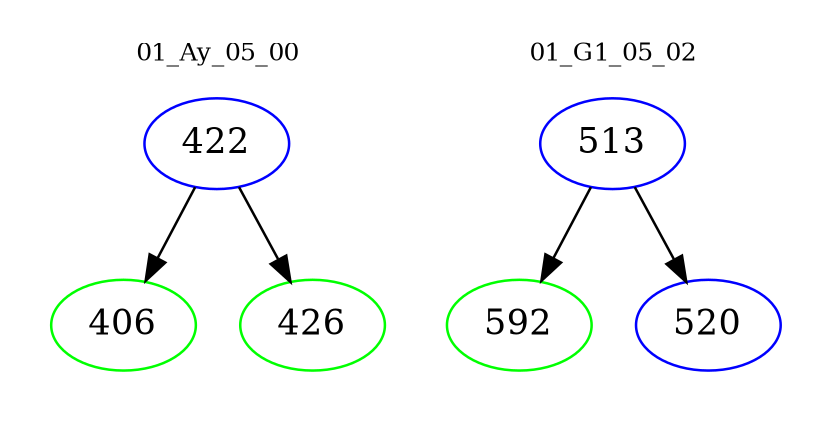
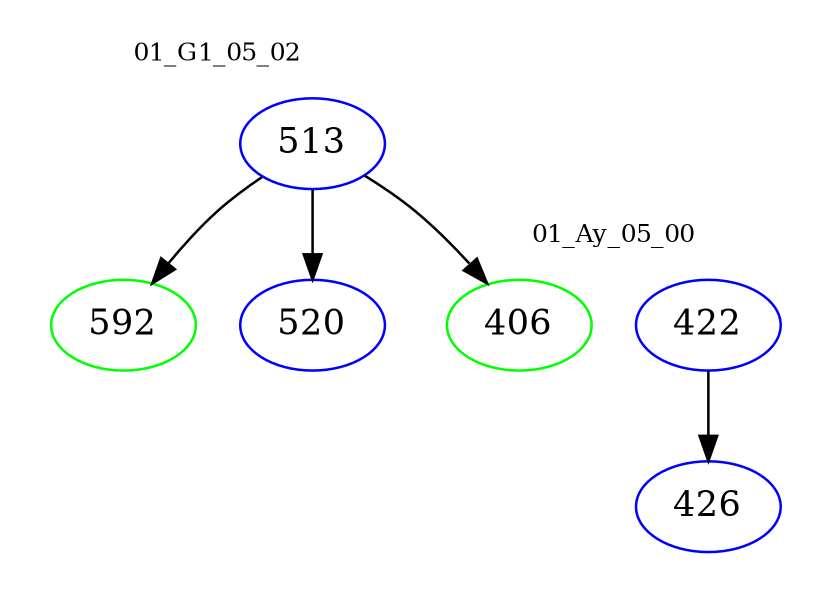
(176, 223) -> (443, 236)
(313, 325) -> (708, 507)
